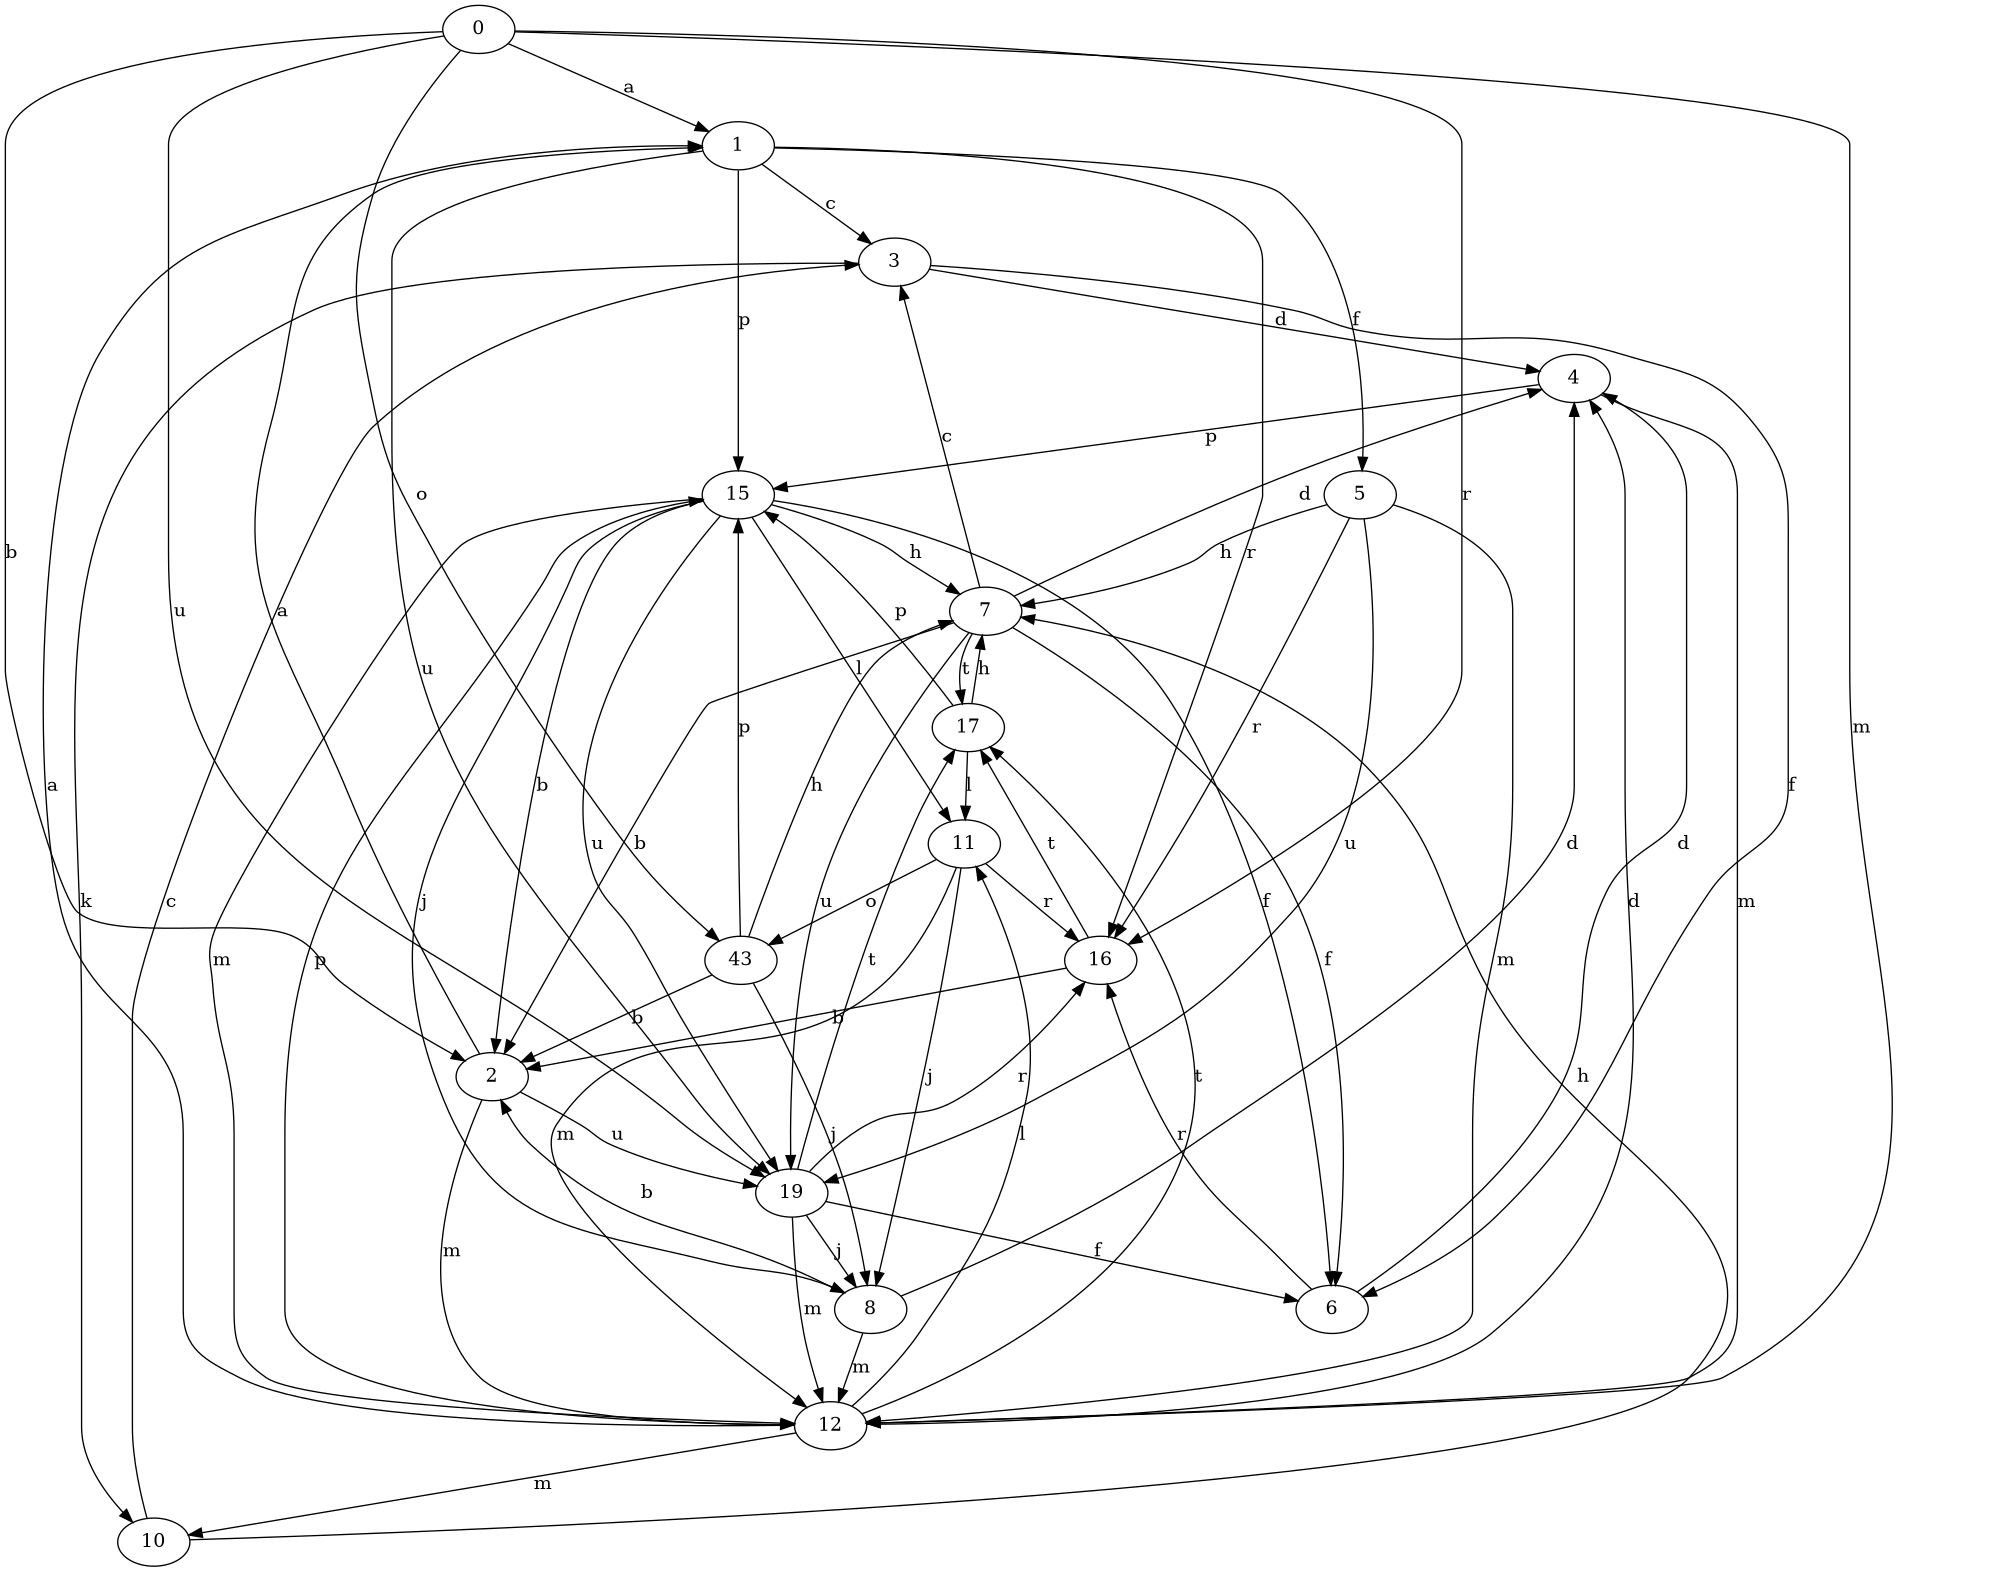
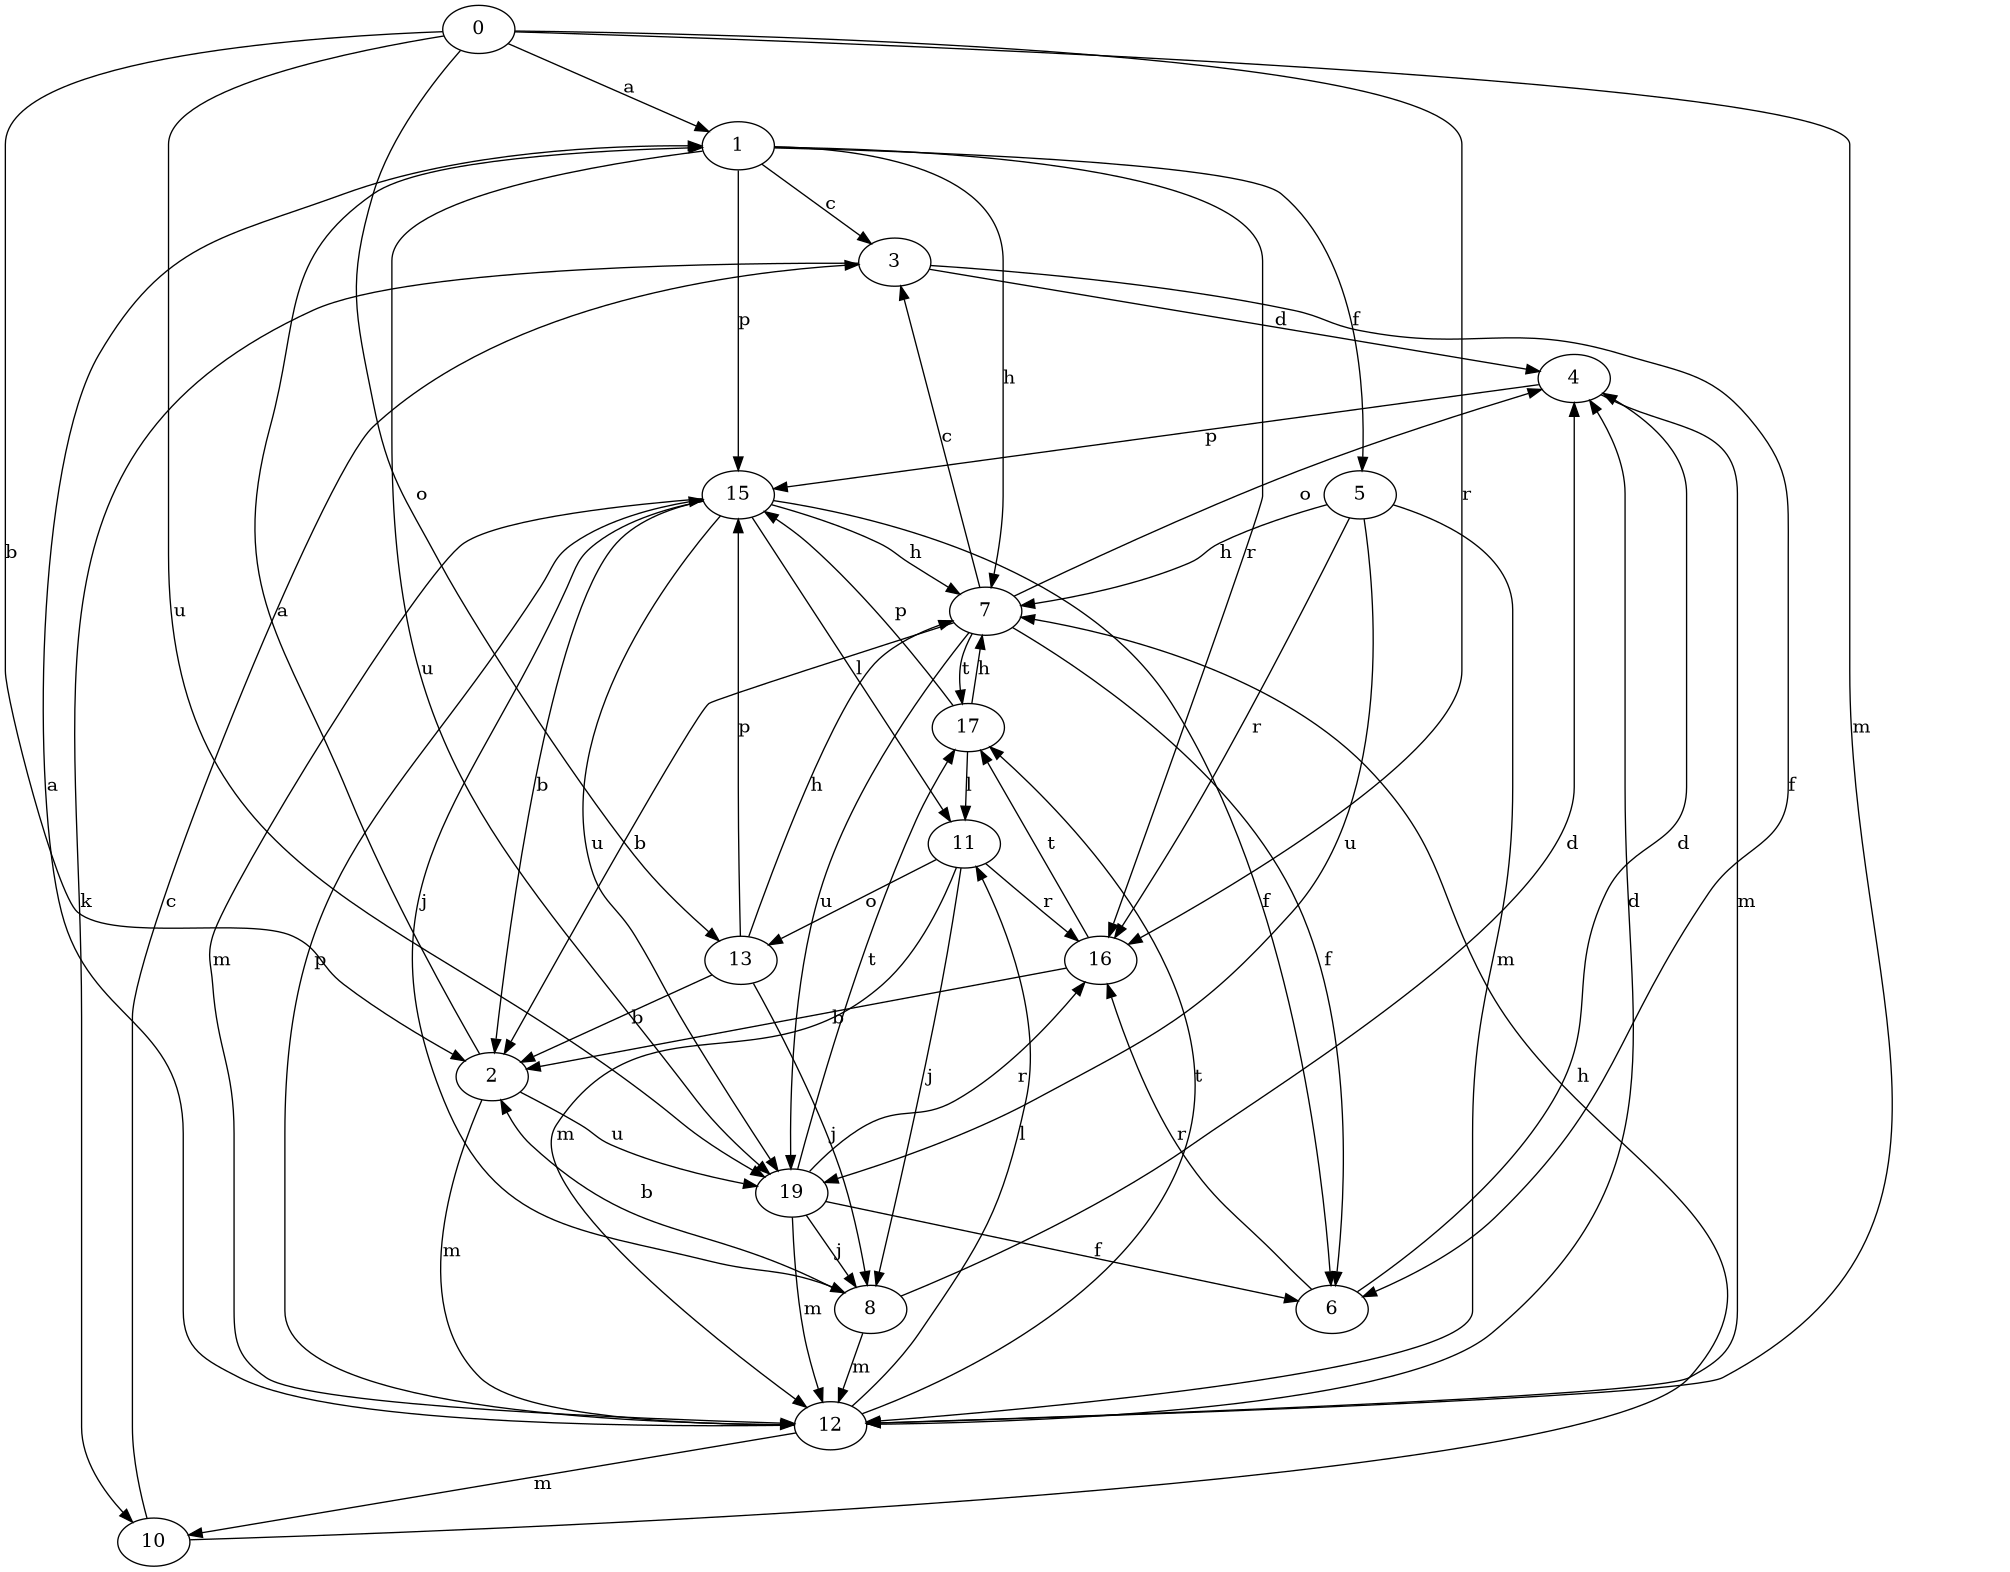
none -> (1003, 263)
(1305, 495) -> (1305, 495)
(741, 960) -> (741, 960)
